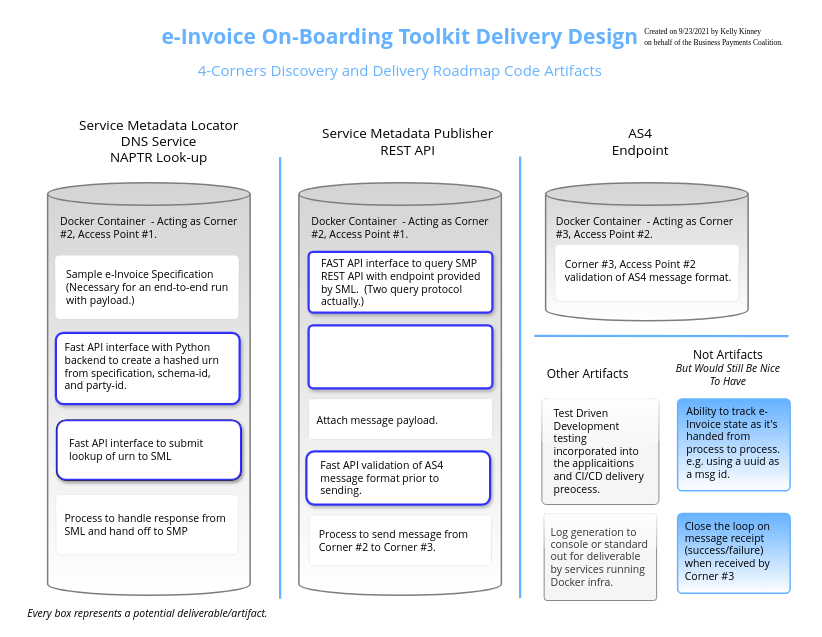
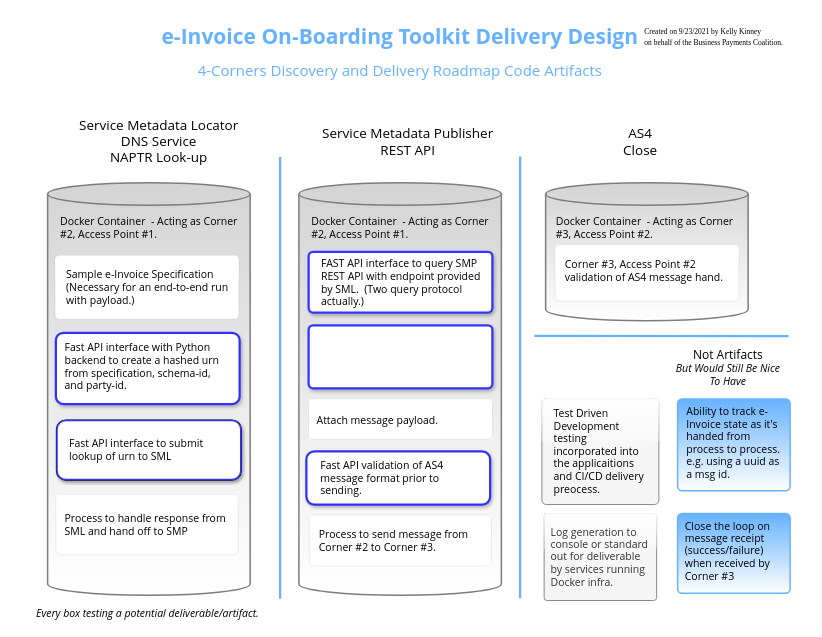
(641, 141) -> (641, 141)
(649, 270) -> (649, 270)
(587, 374) -> none
(148, 614) -> (148, 614)
